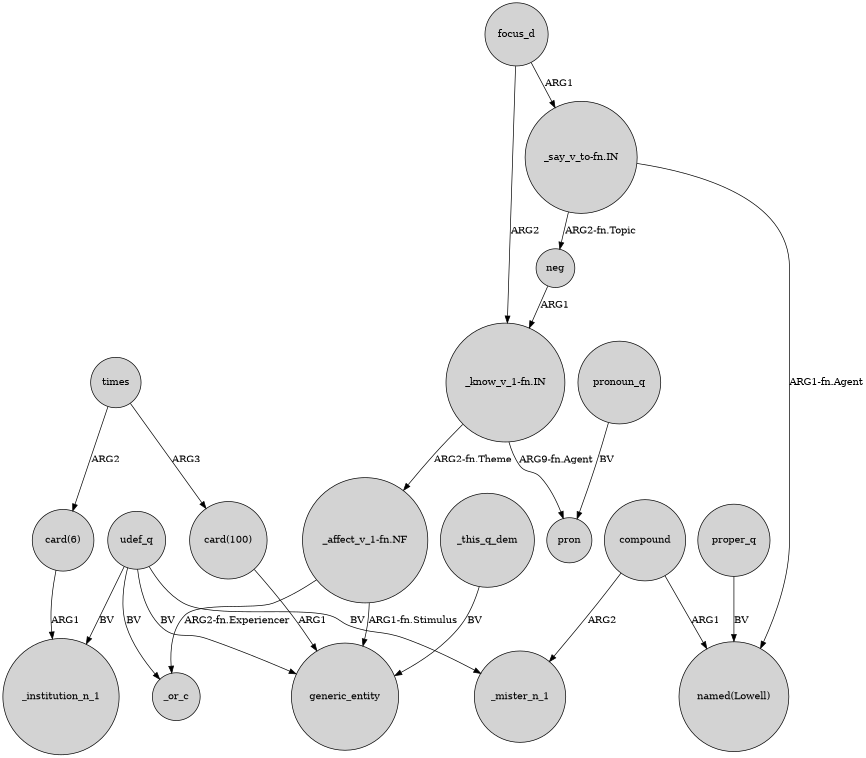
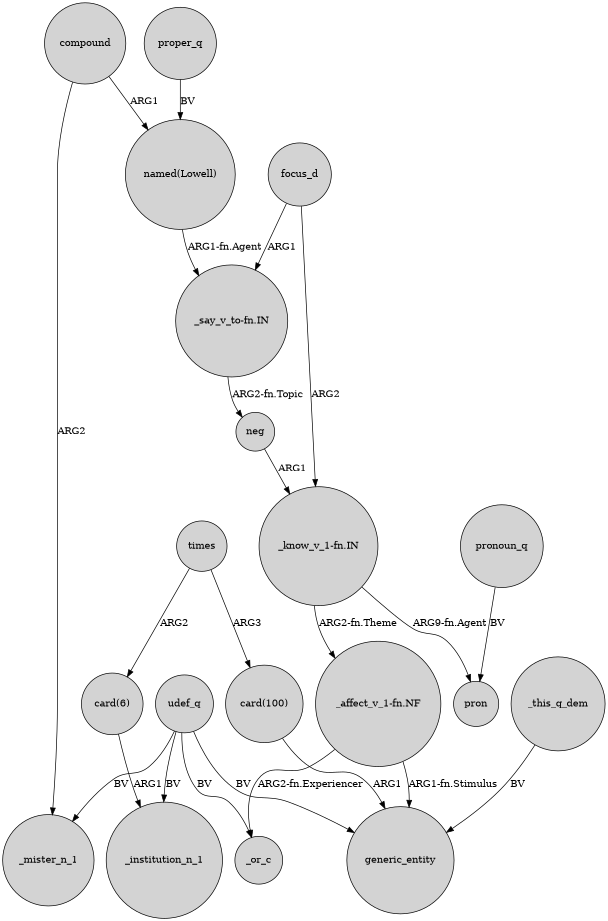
(789, 357) -> (187, 250)
